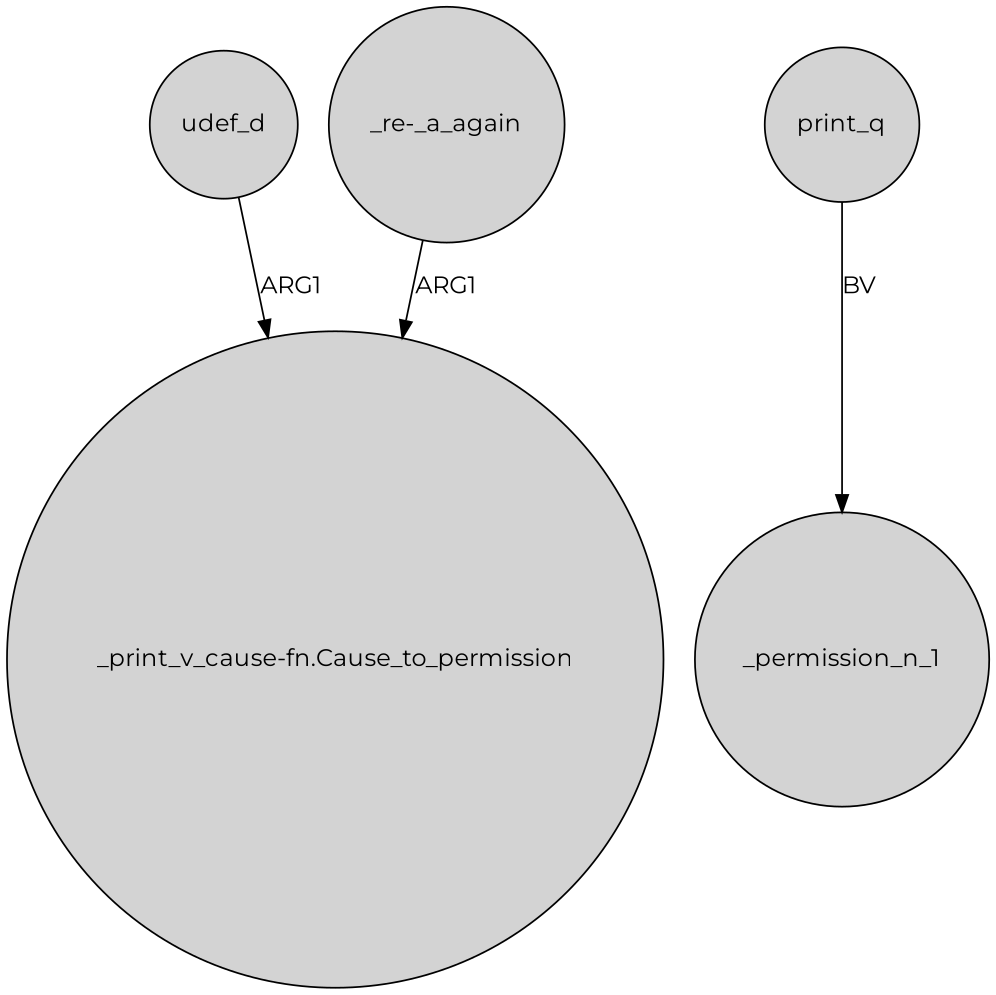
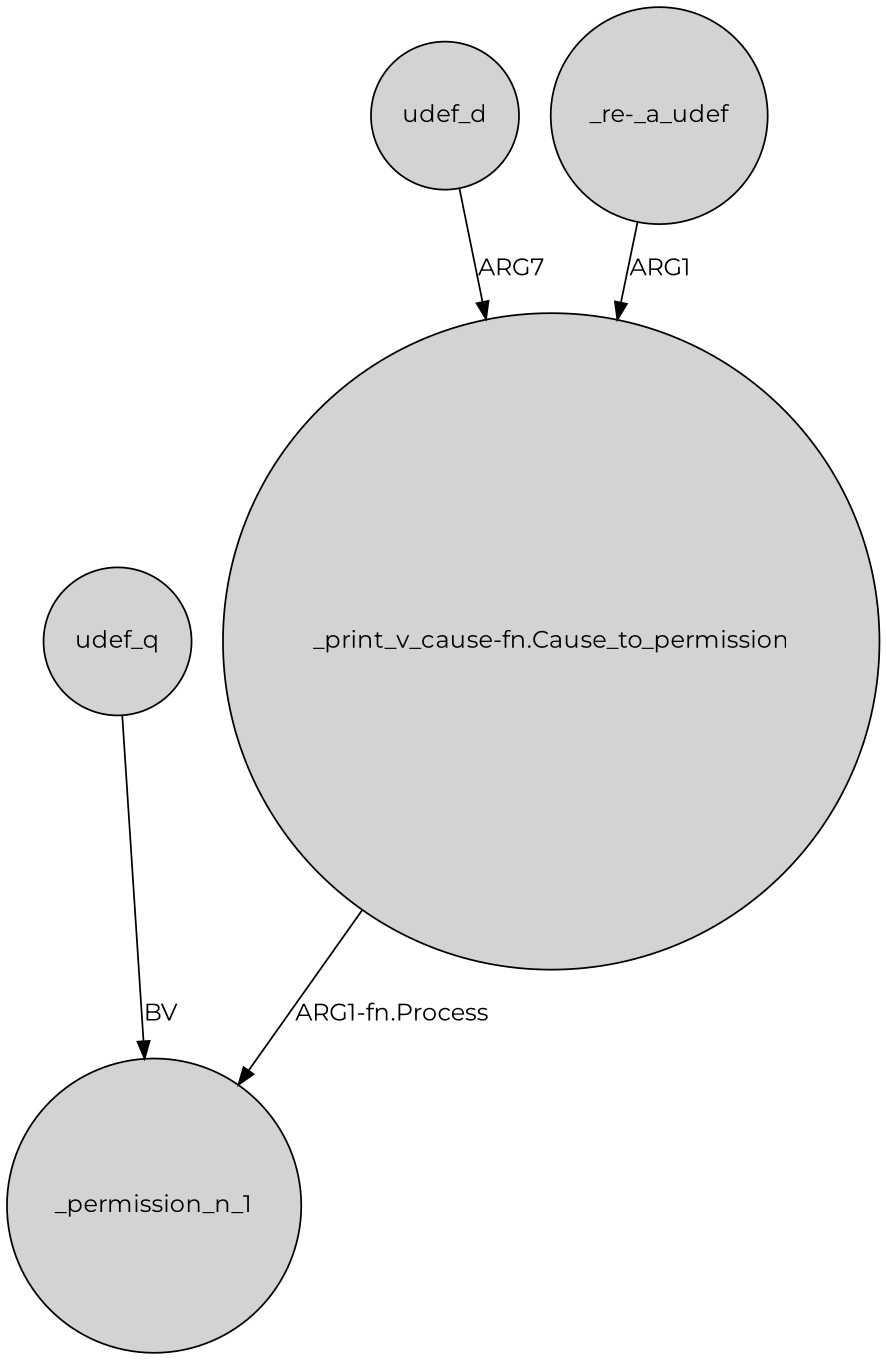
(447, 125) -> (659, 116)
(842, 125) -> (118, 641)
(292, 287) -> (512, 269)
none -> (305, 990)
